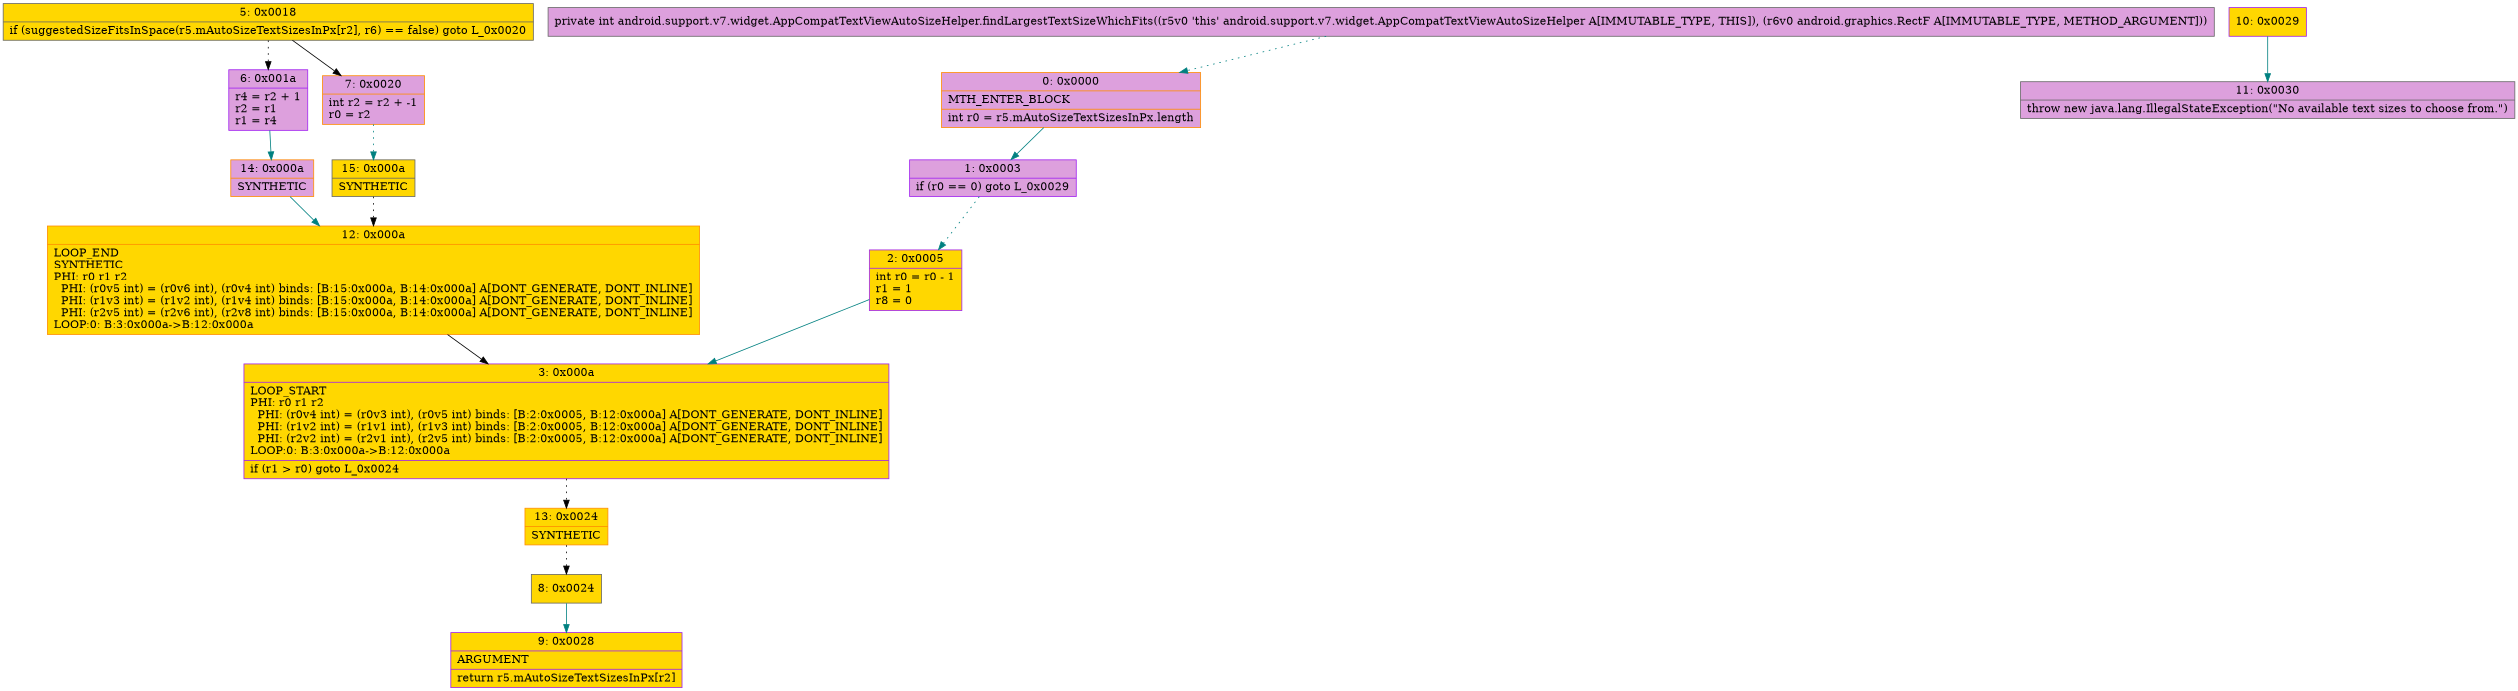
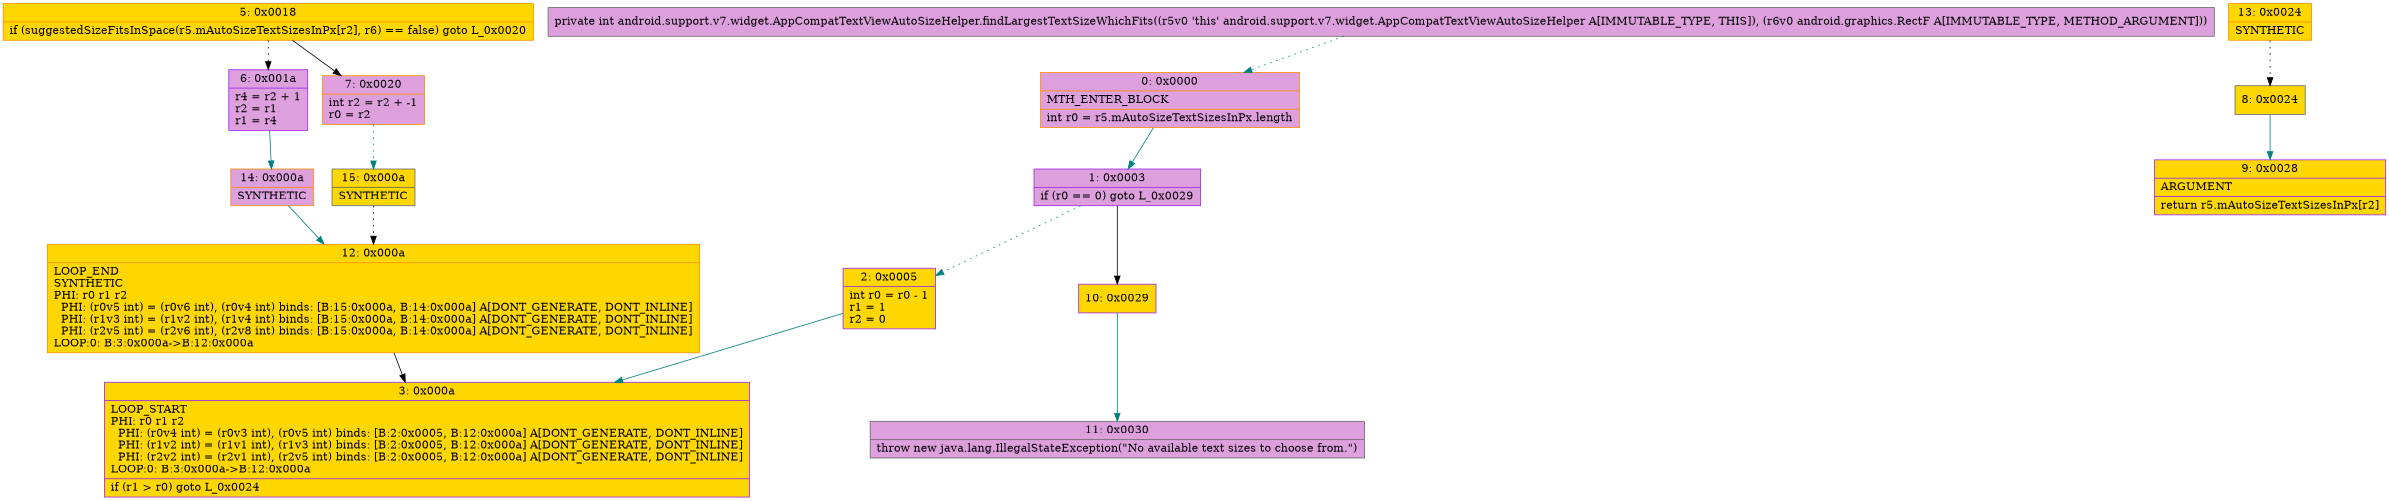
(268, 22) -> (268, 22)
none -> (1117, 241)
(894, 301) -> (868, 319)
(566, 489) -> none
